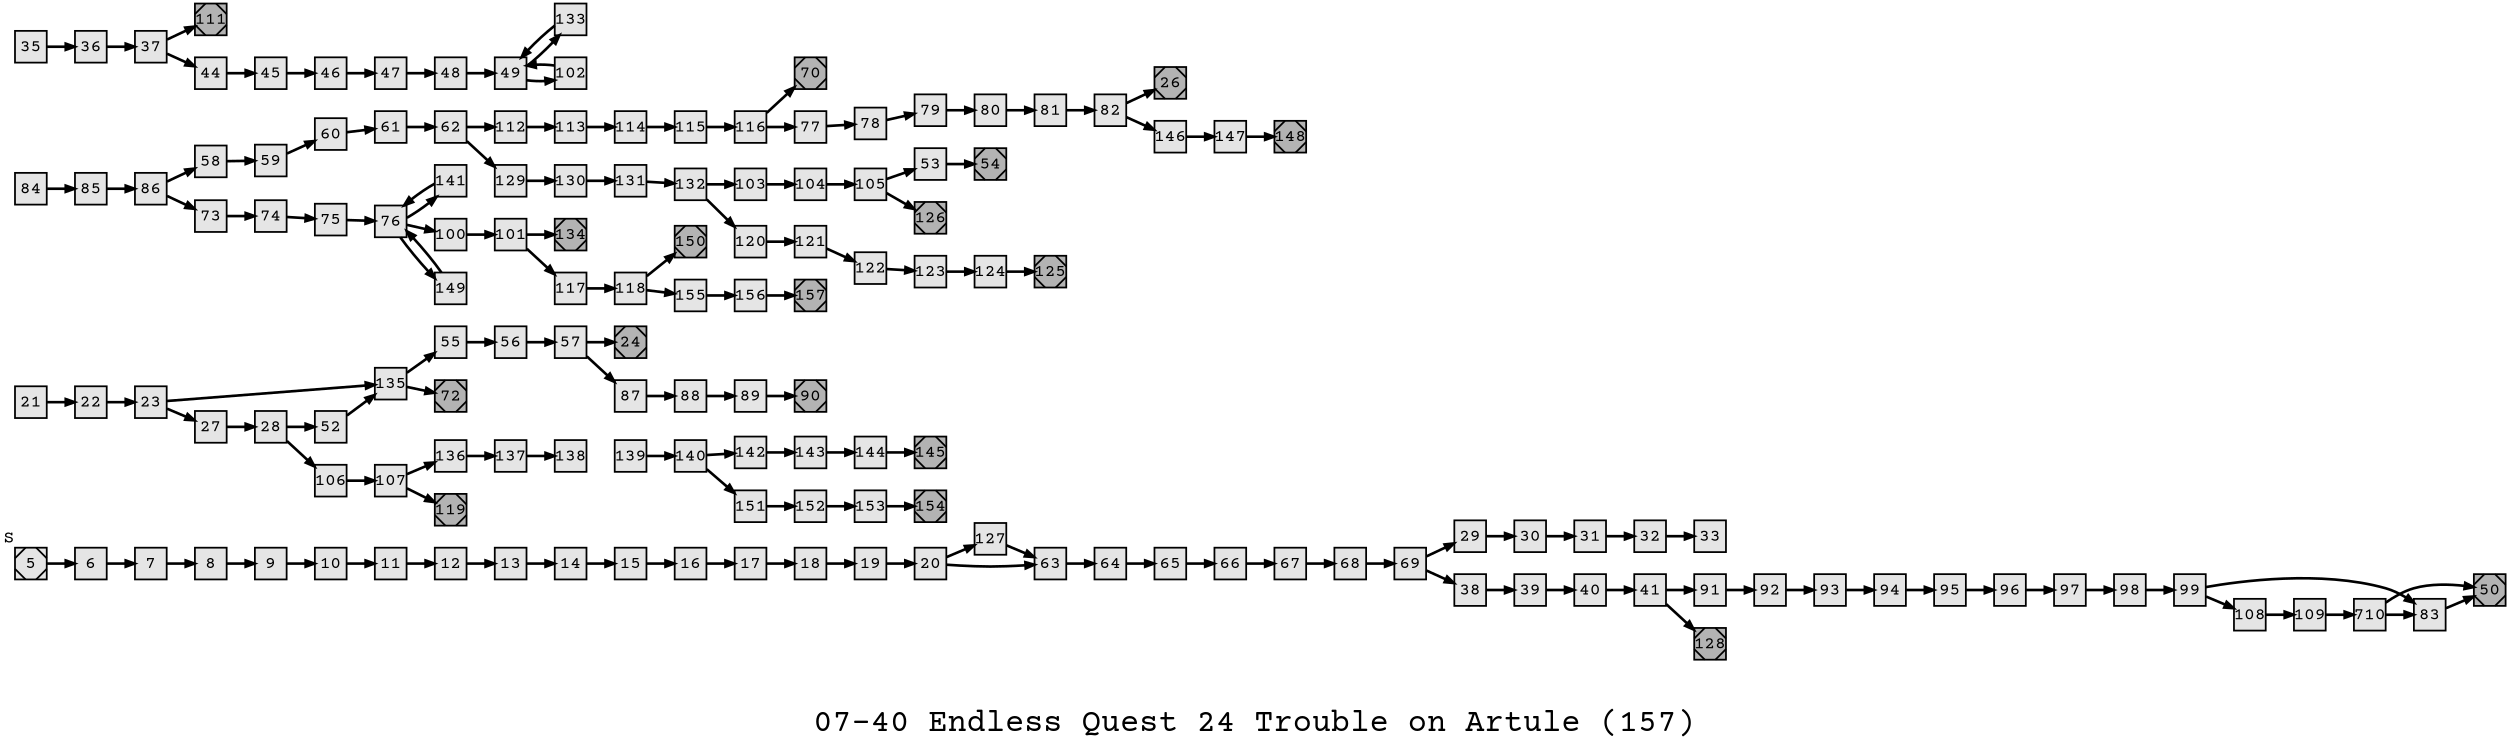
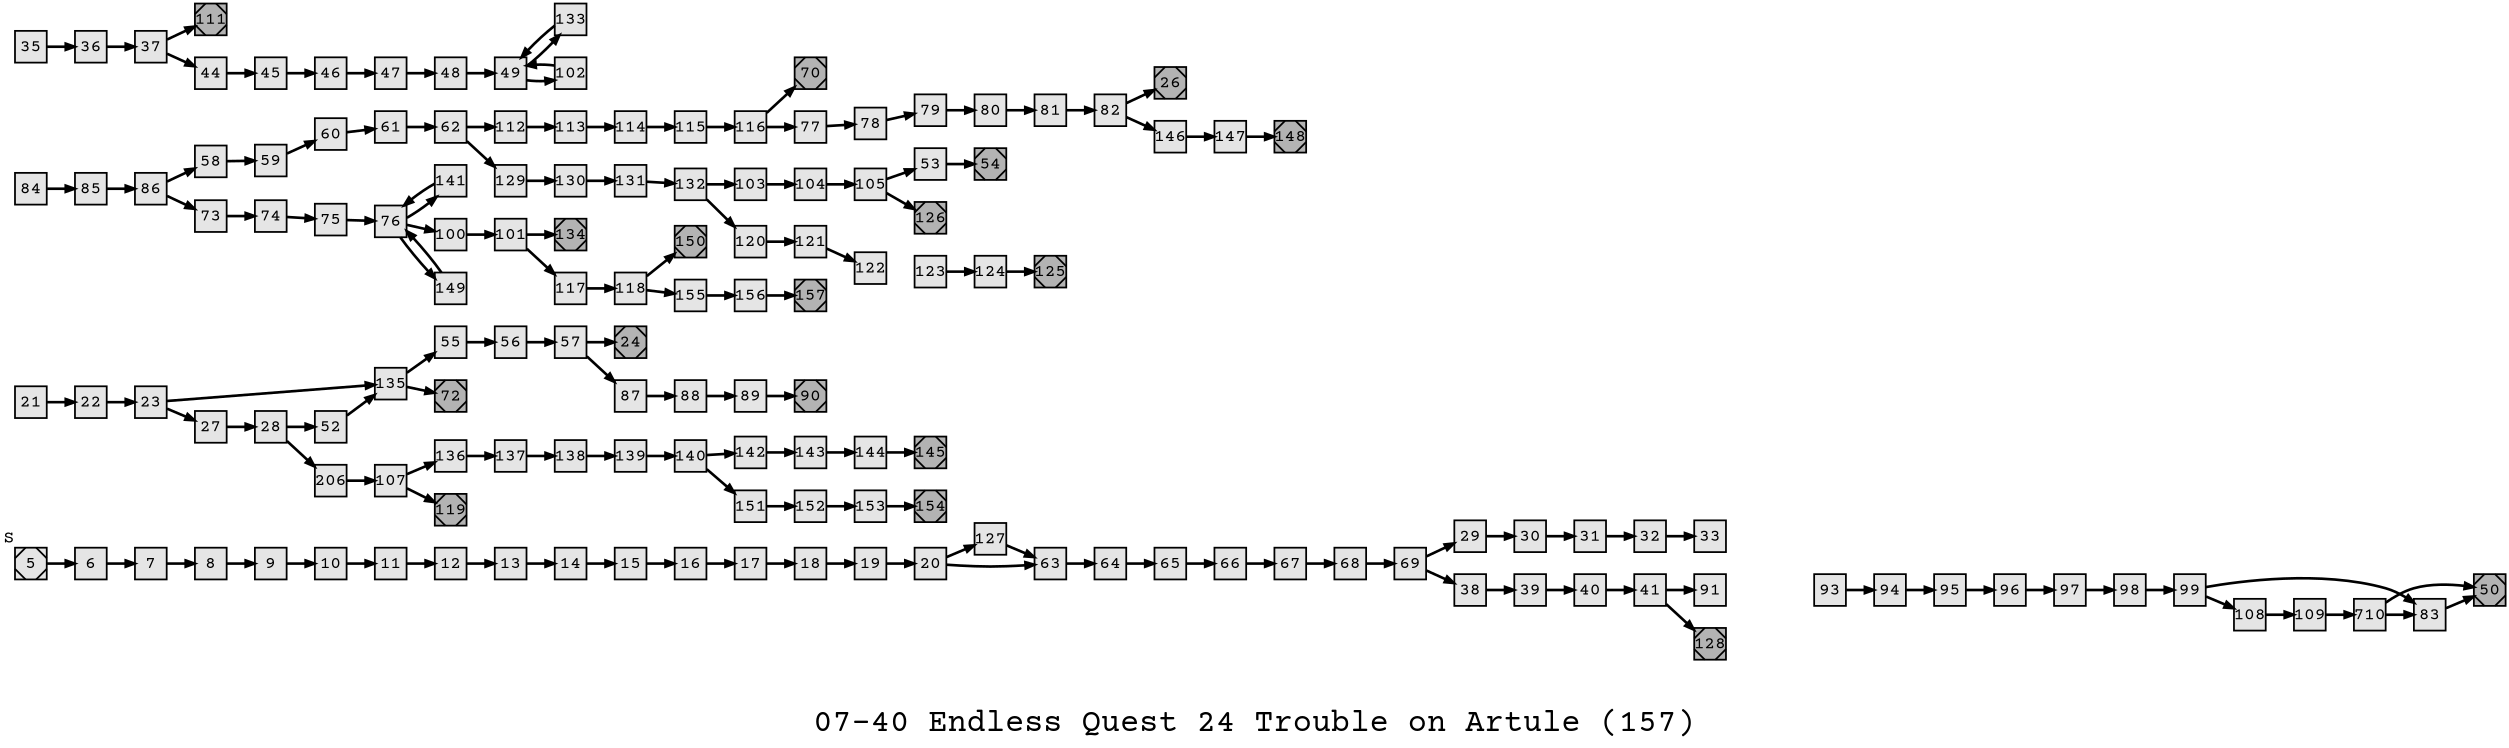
(896, 270) -> none
none -> (596, 456)
(331, 481) -> (331, 481)
(1770, 590) -> none
